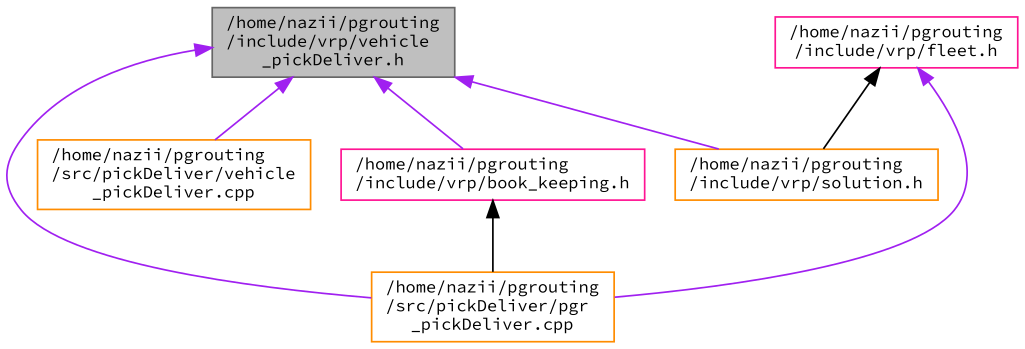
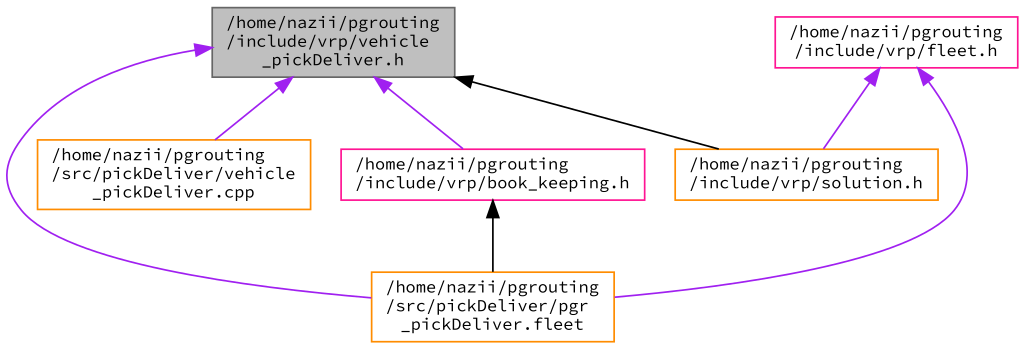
(595, 115) -> (595, 115)
(847, 116) -> (847, 116)
(493, 307) -> (493, 307)
